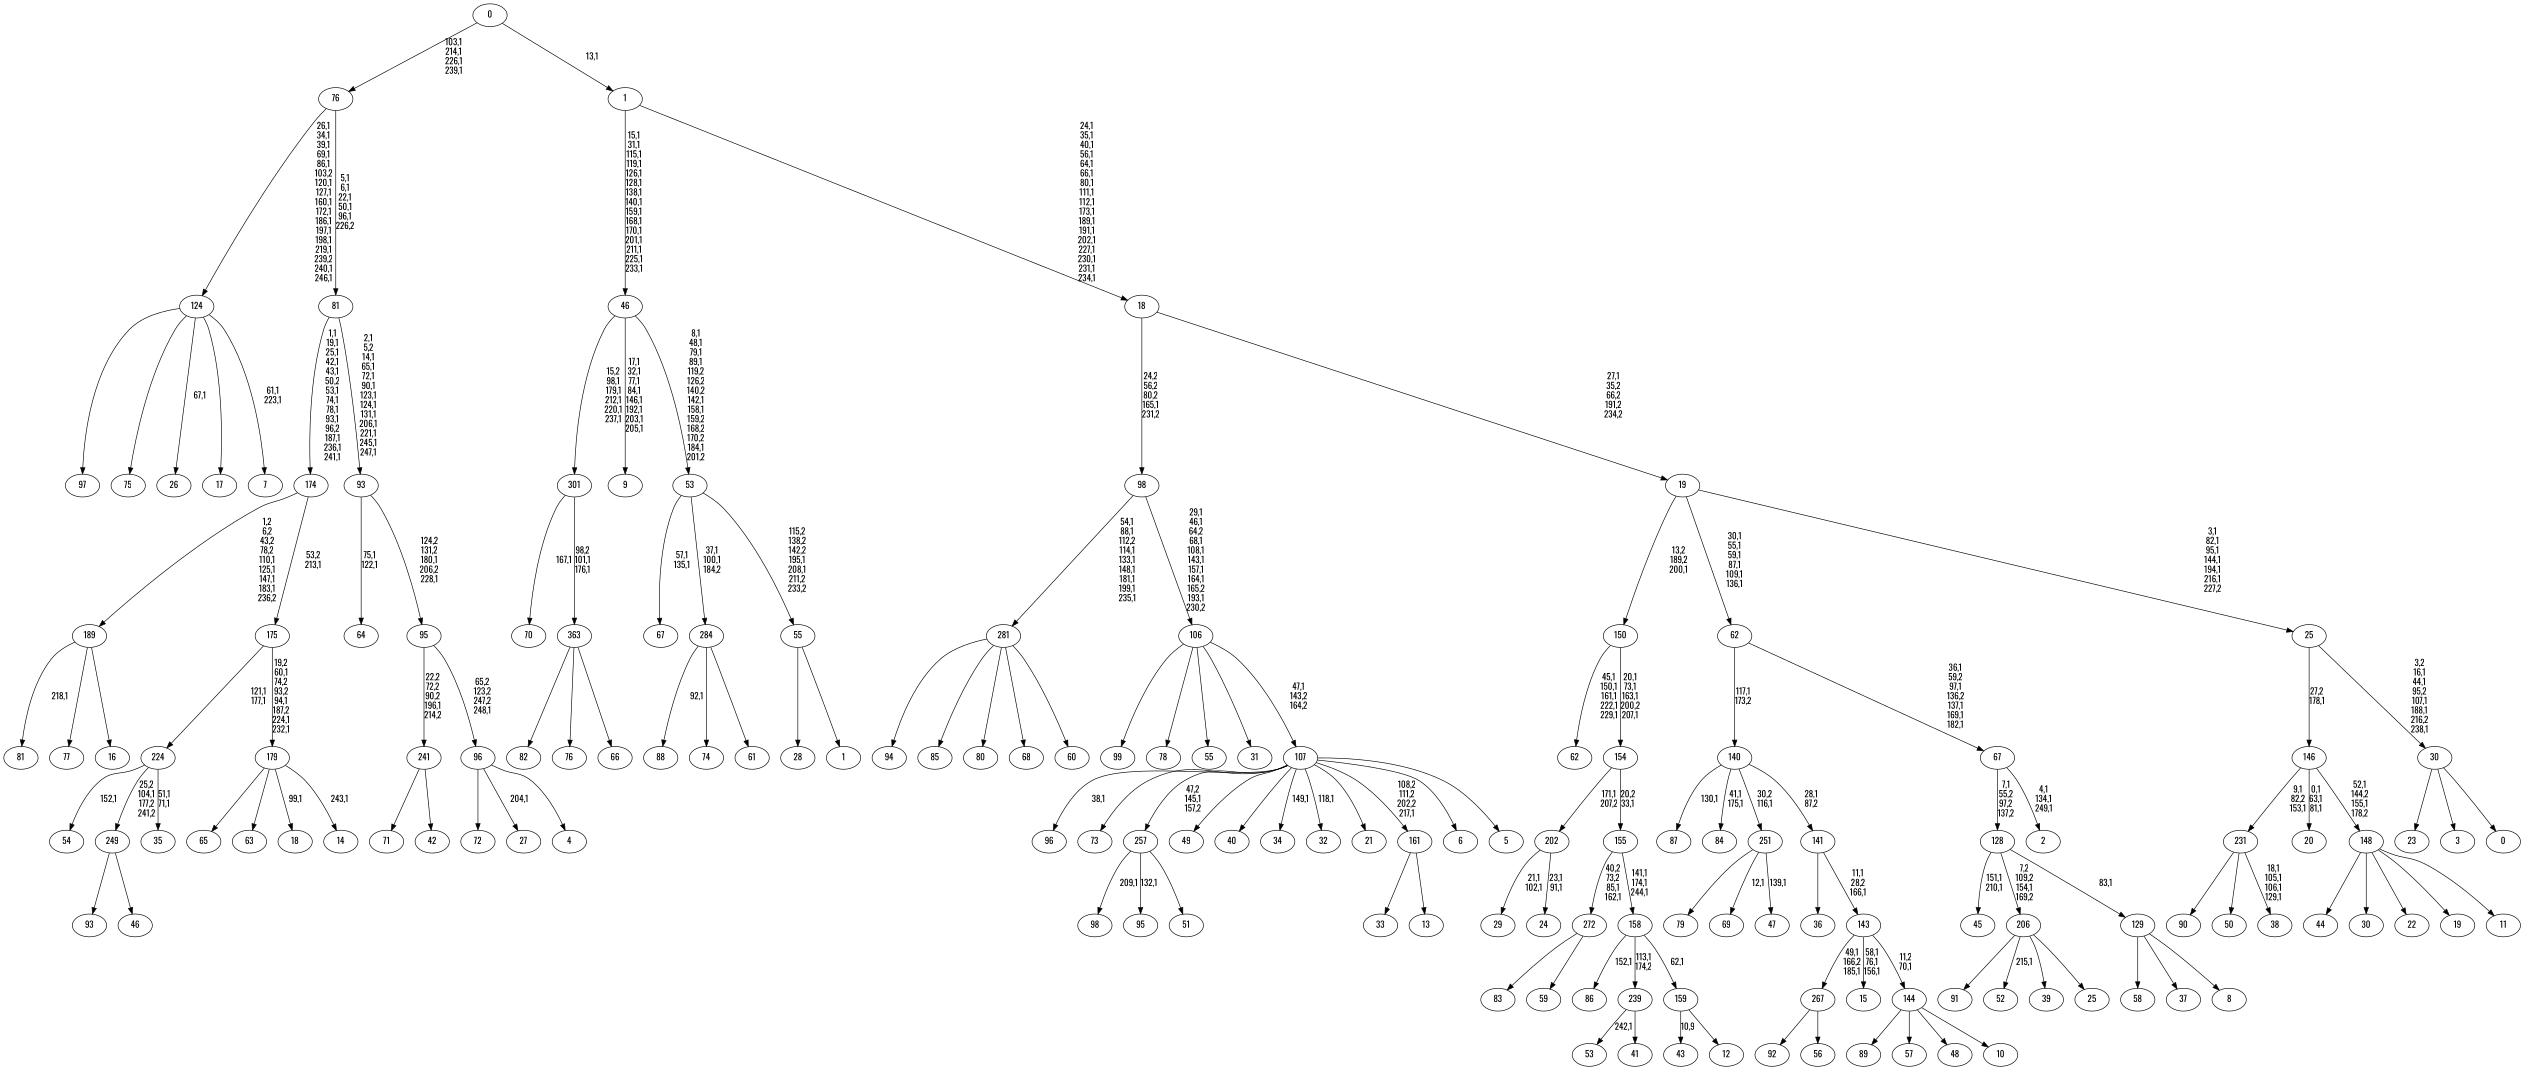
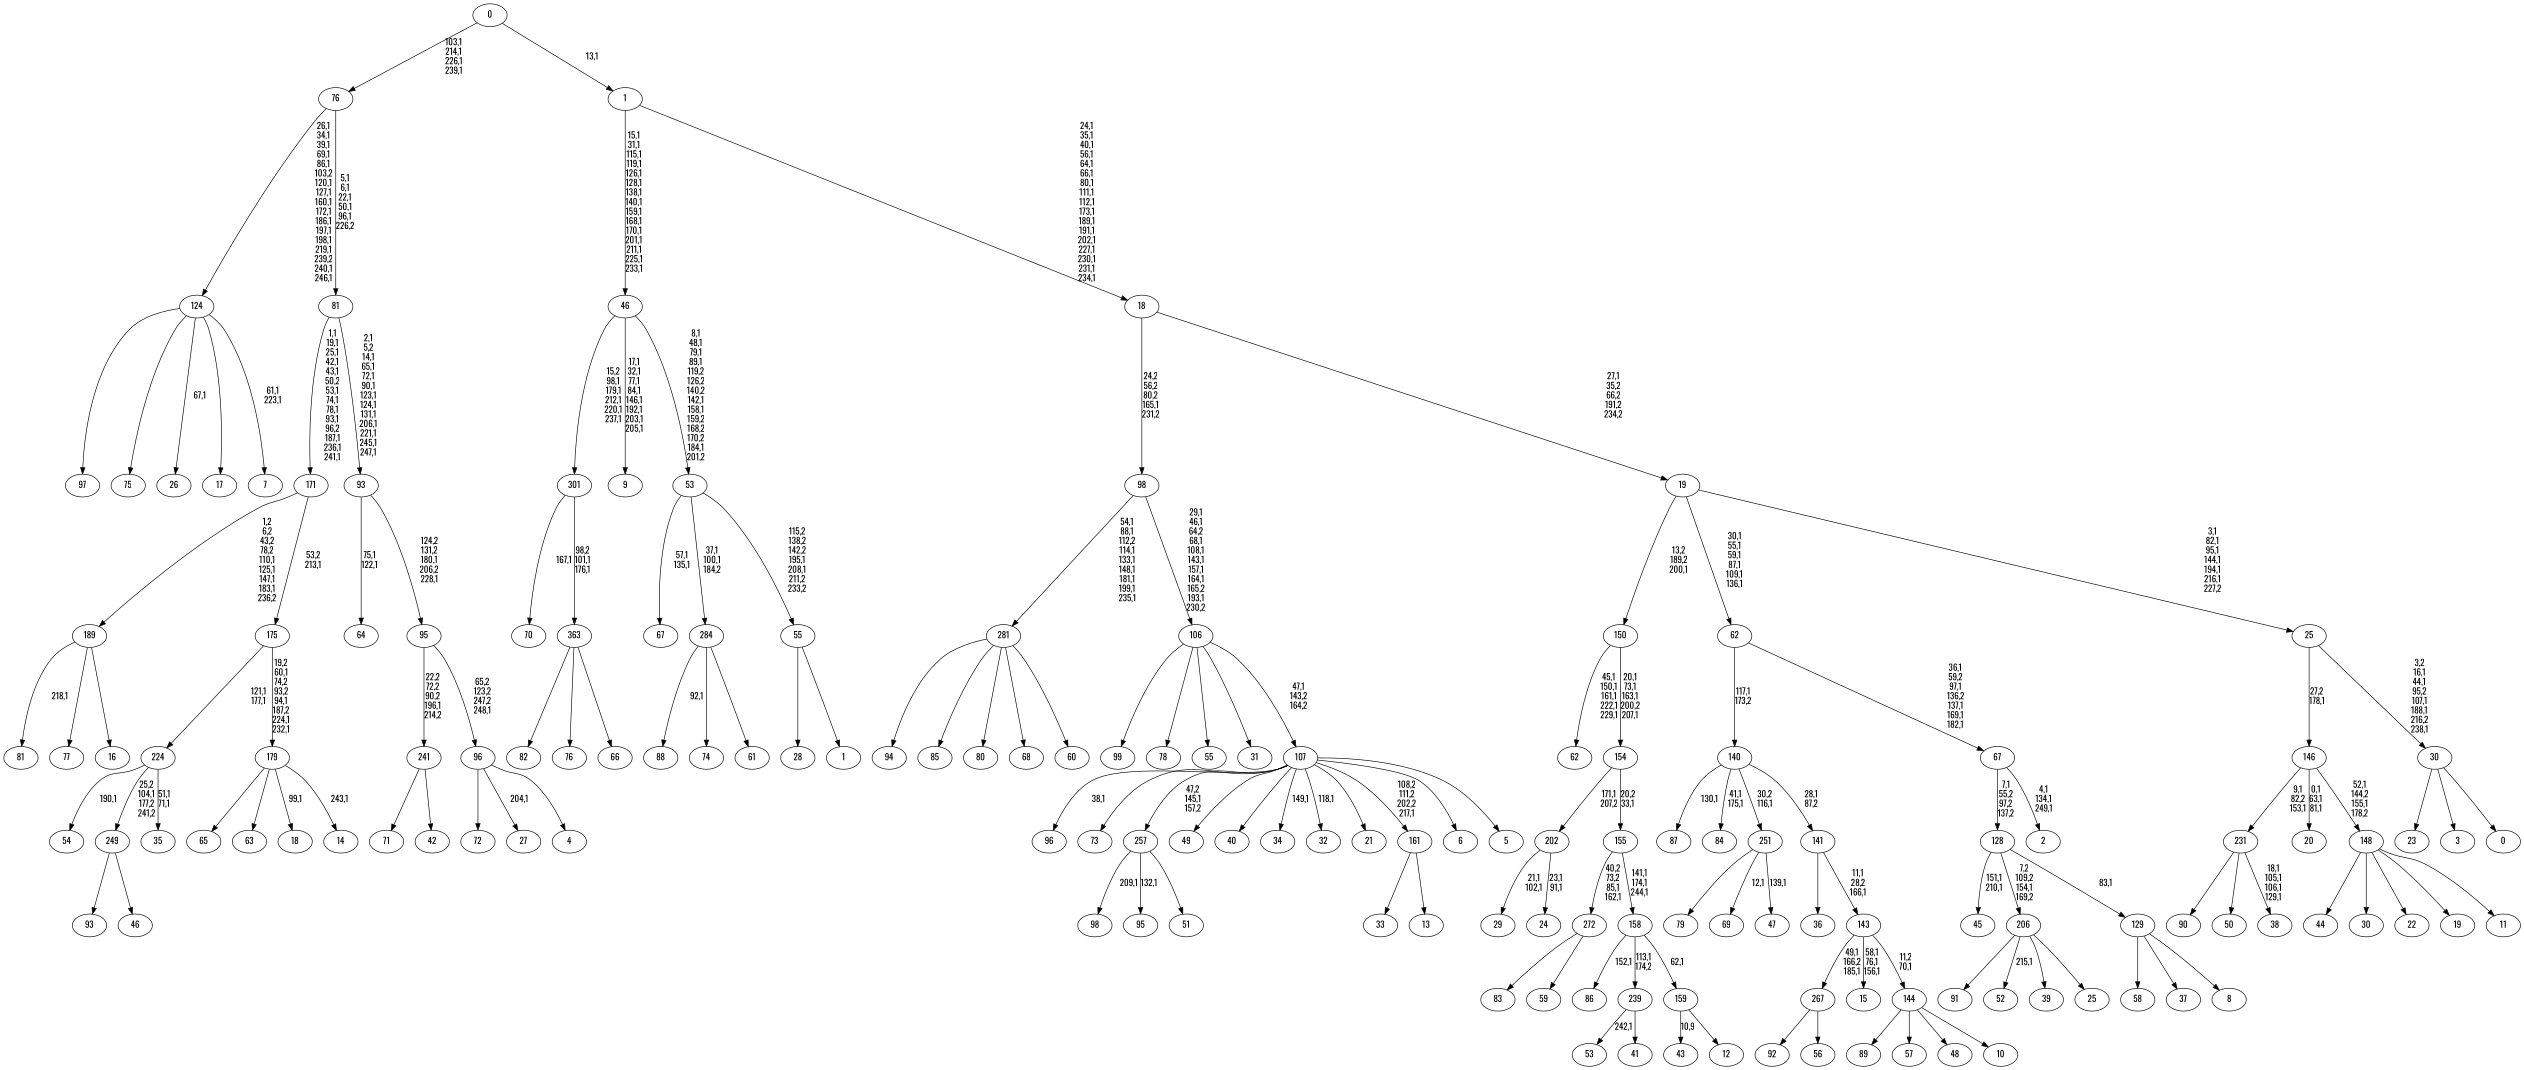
(311, 486) -> (311, 486)
(109, 800) -> (109, 800)
